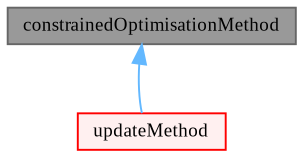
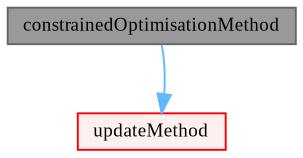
(139, 89) -> (164, 69)
